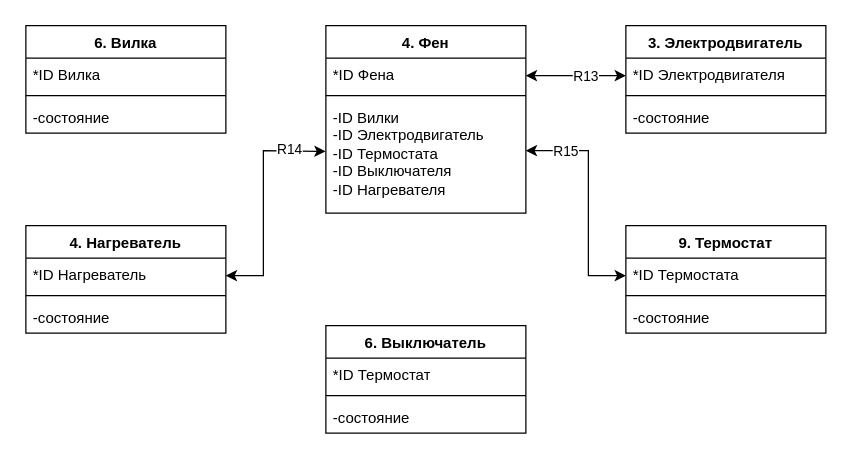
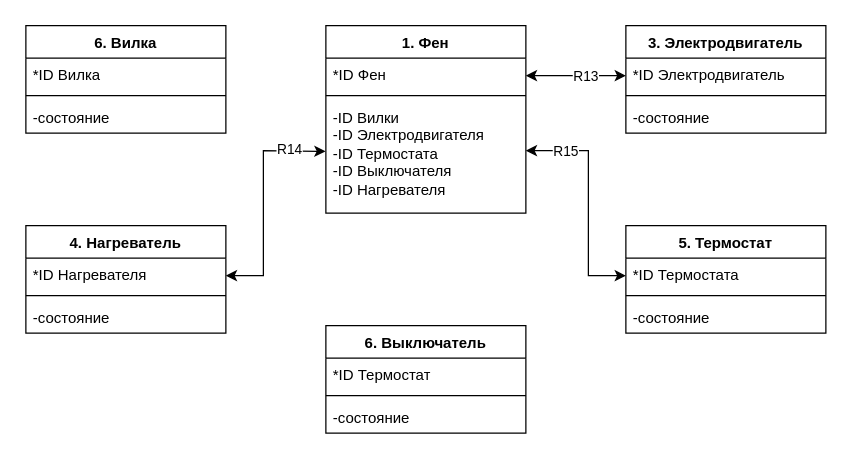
(426, 43) -> (426, 43)
(365, 76) -> (361, 76)
(715, 76) -> (715, 76)
(415, 154) -> (415, 154)
(726, 243) -> (726, 243)
(94, 276) -> (94, 276)
